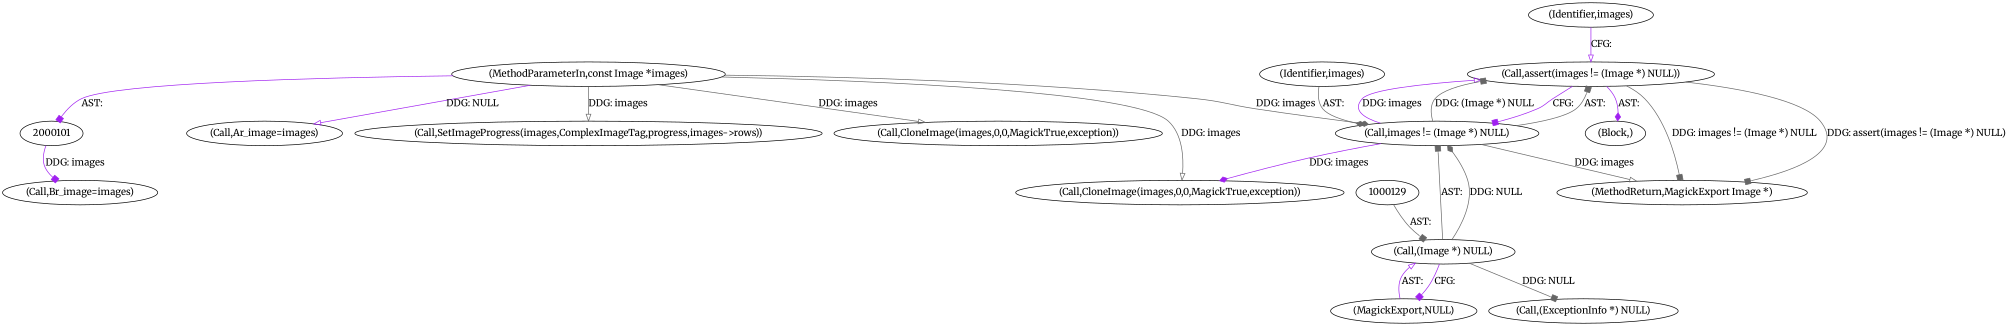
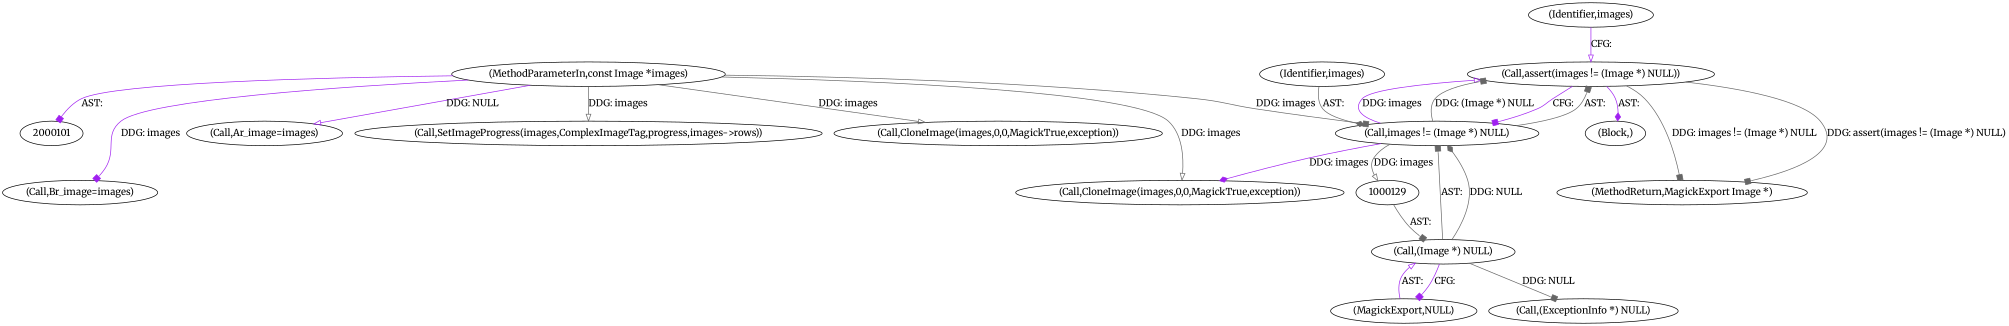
(1044, 86) -> (1044, 86)
(44, 162) -> (263, 94)
(1556, 162) -> (1375, 157)
